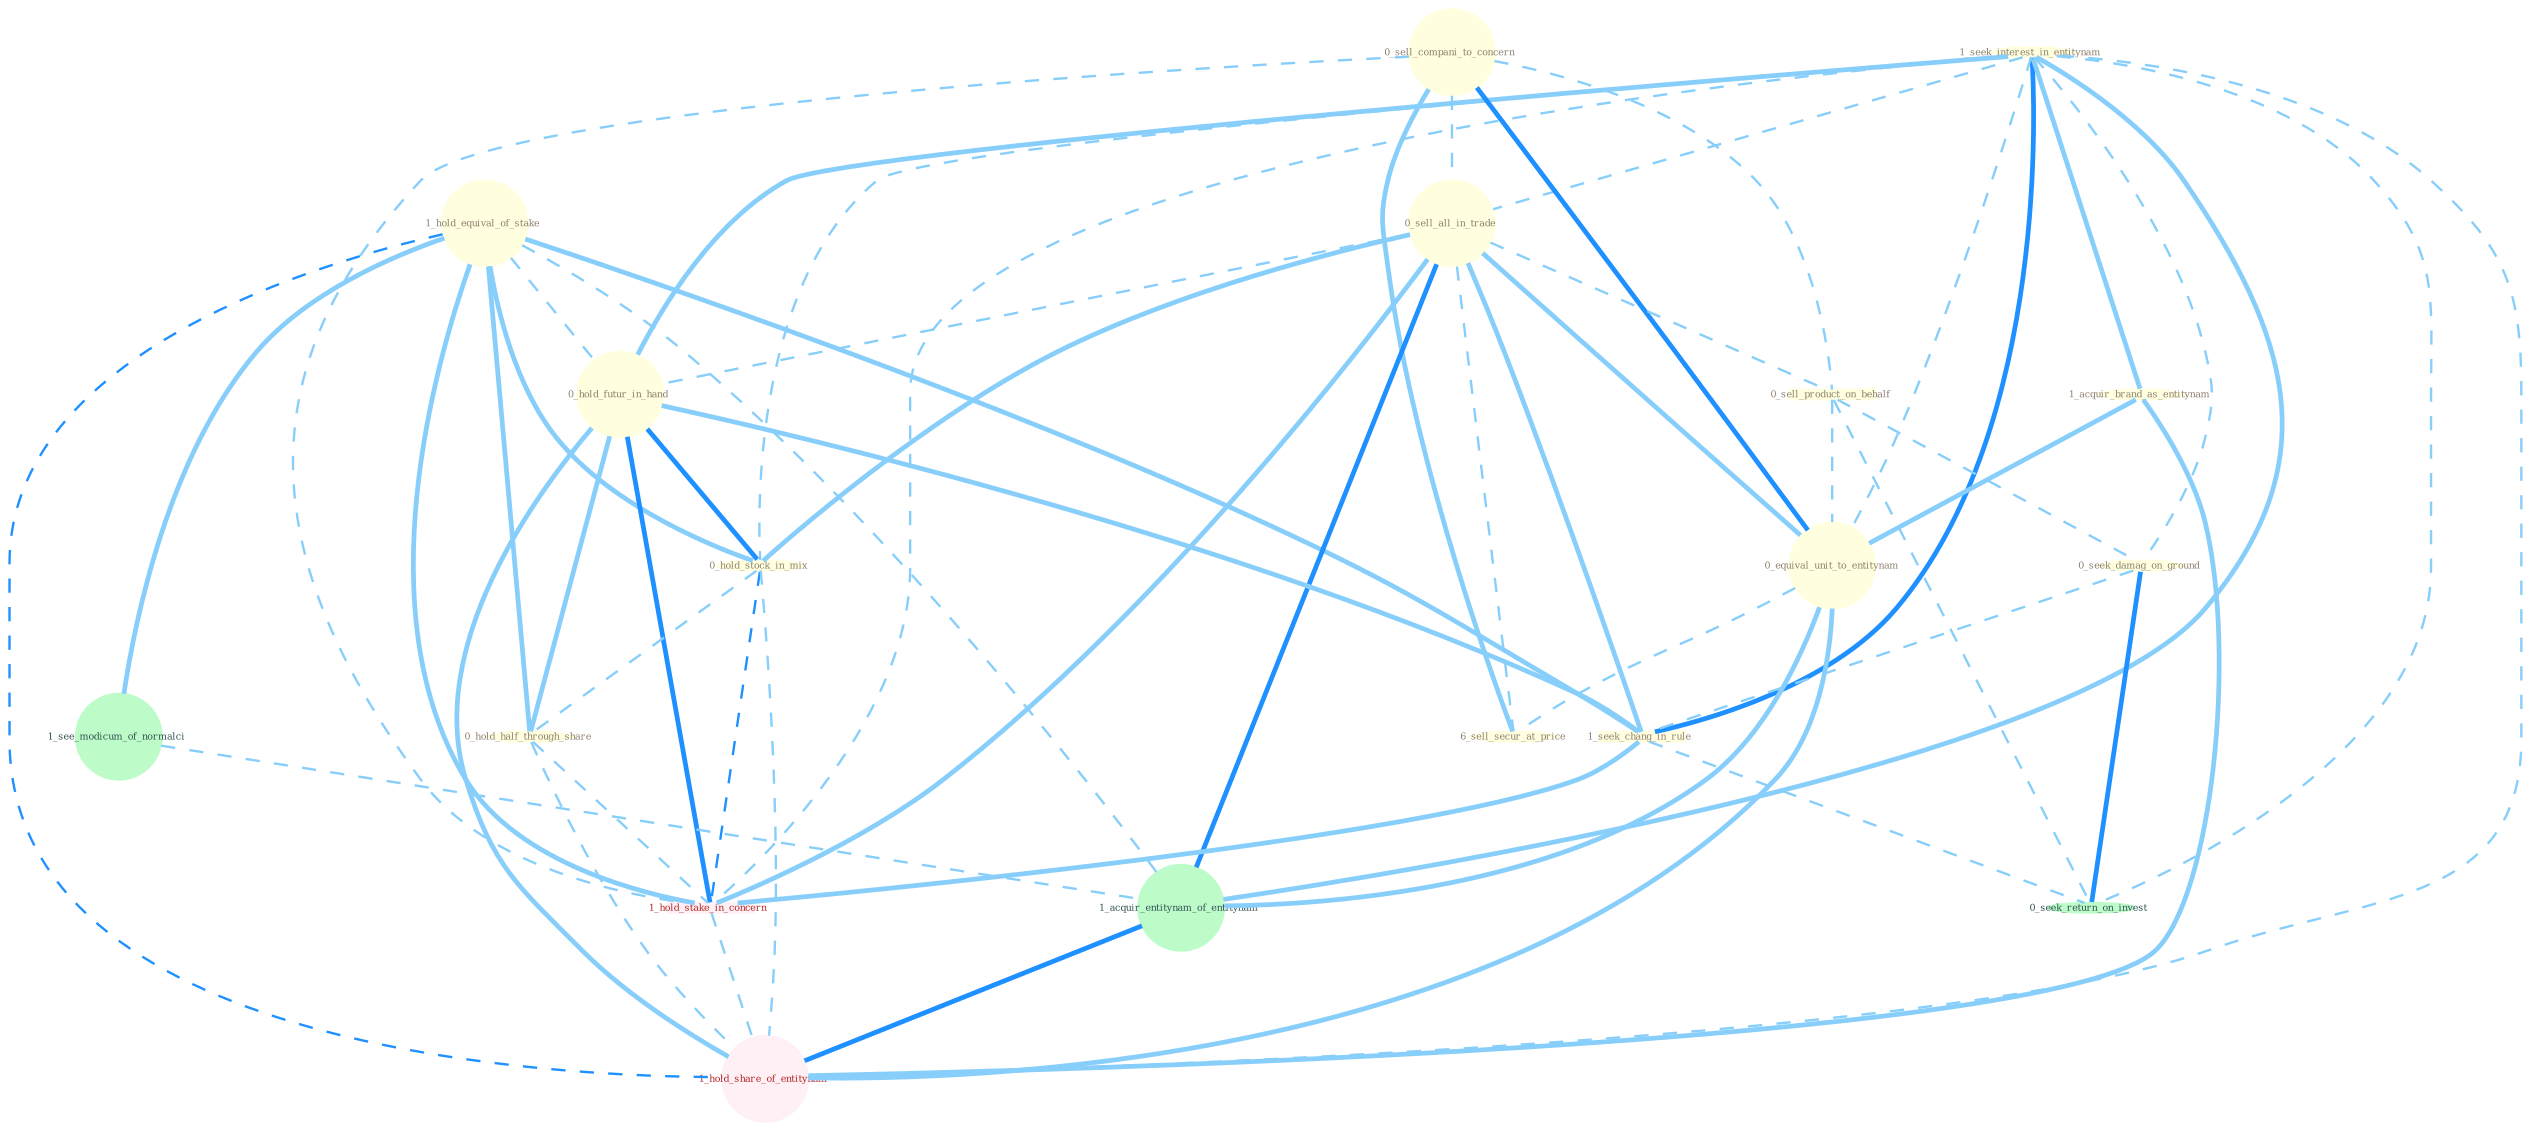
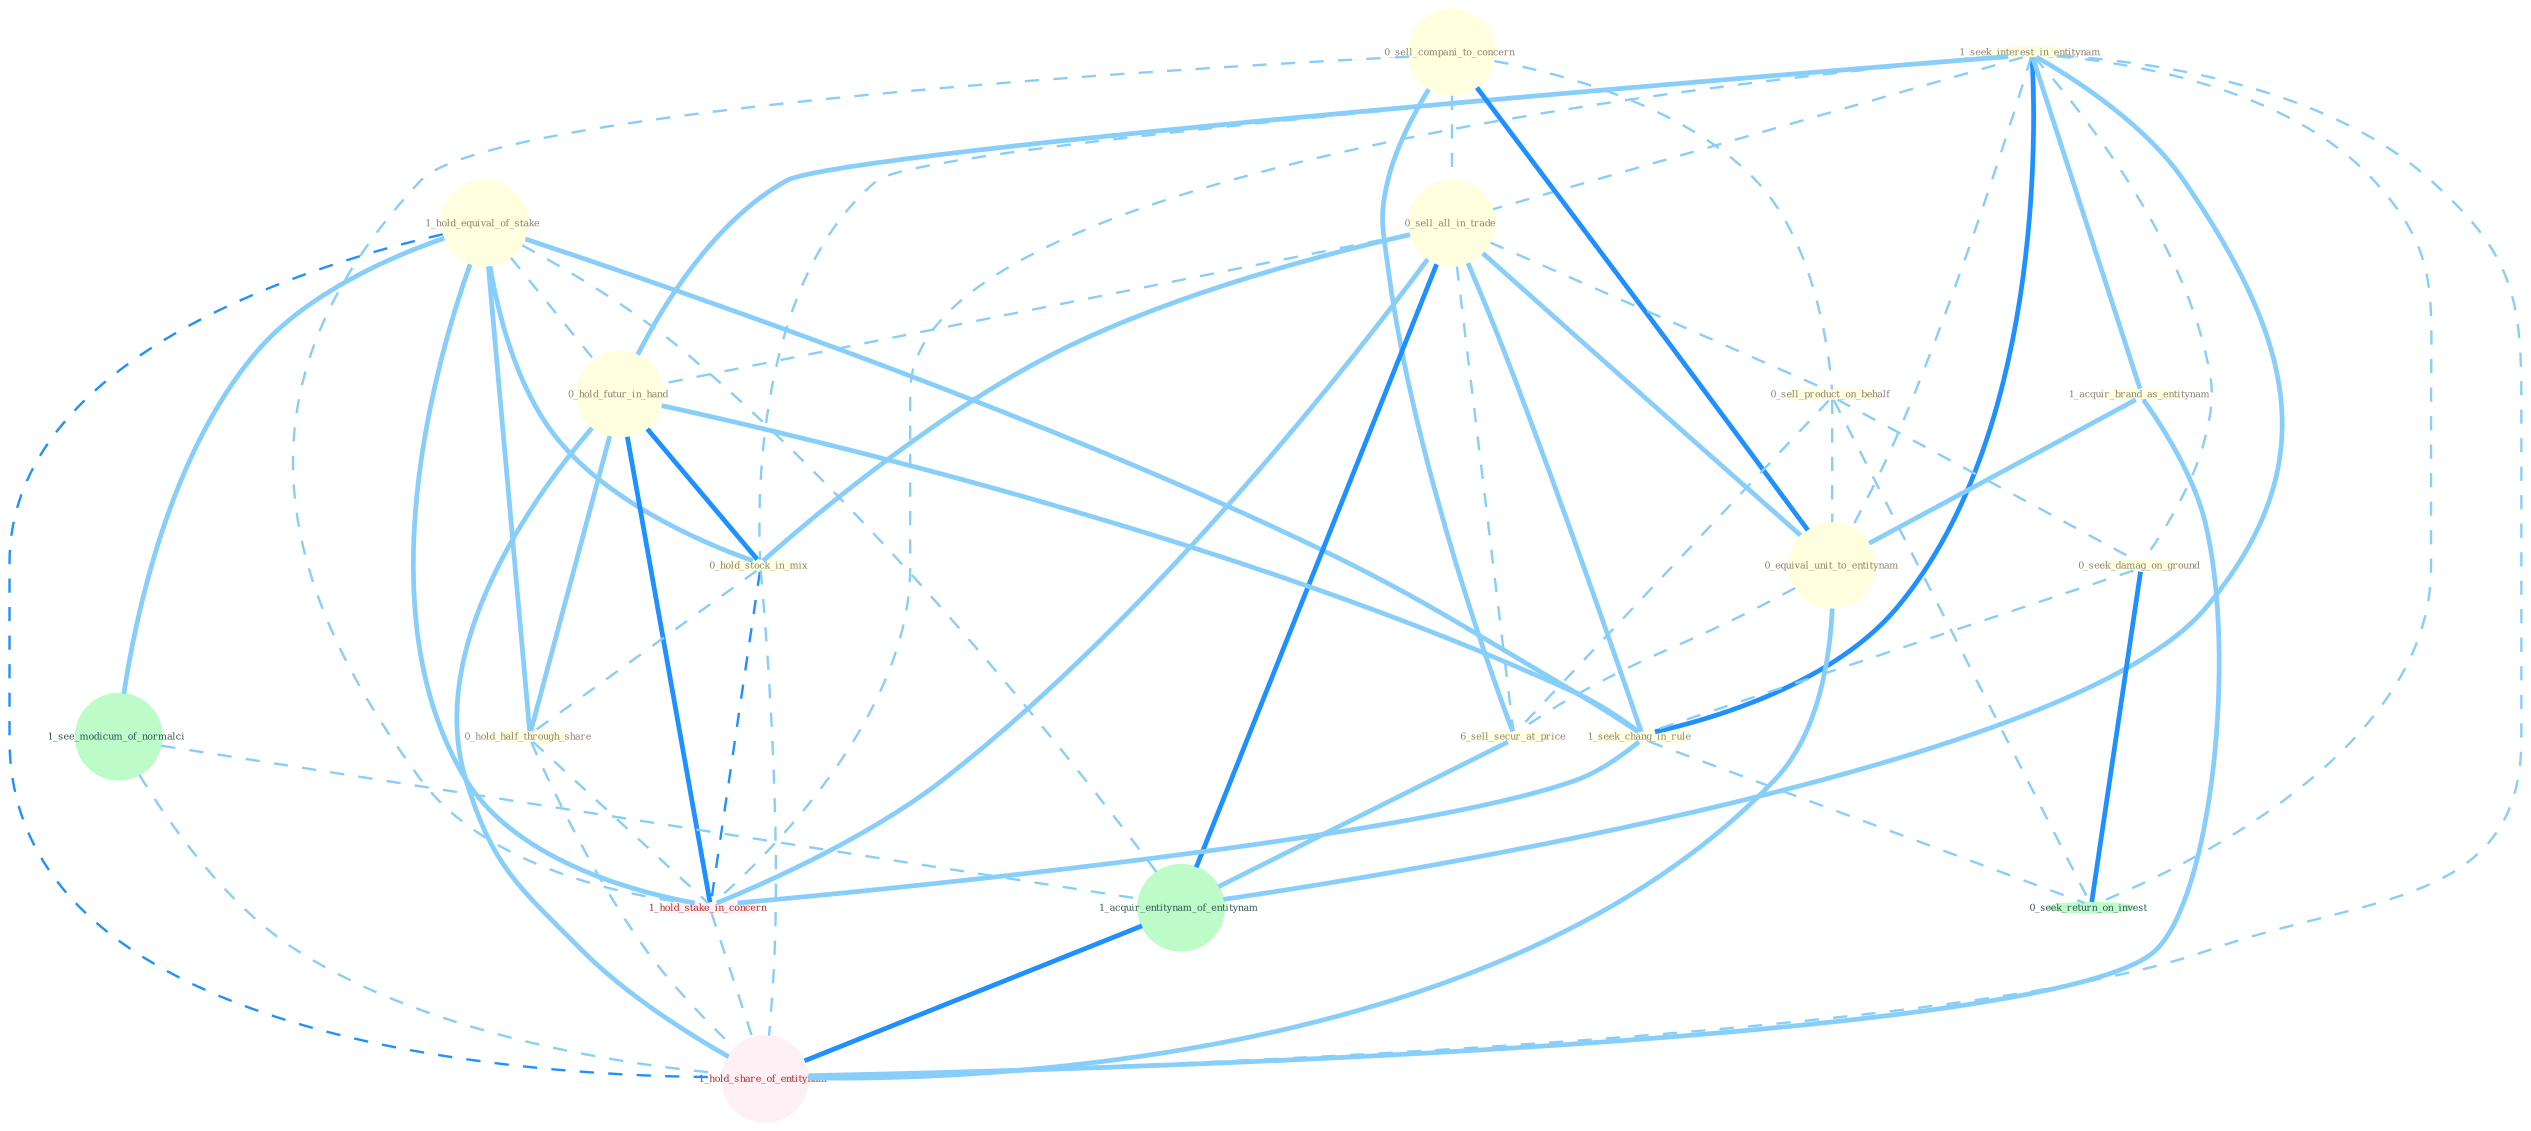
none -> (1673, 566)
(1524, 864) -> (1370, 811)
none -> (390, 997)
